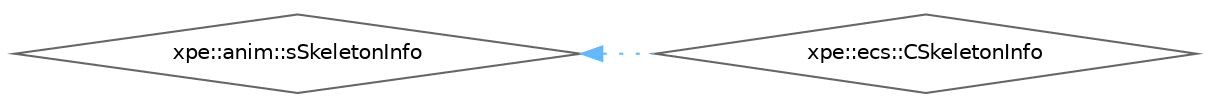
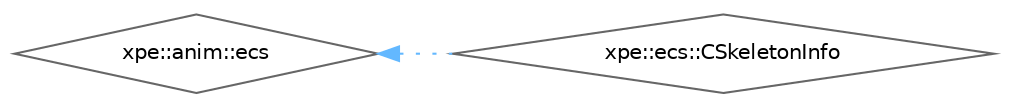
(298, 54) -> (196, 54)
